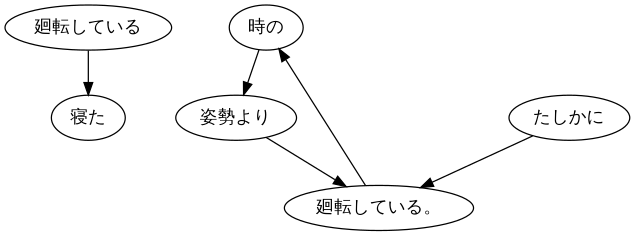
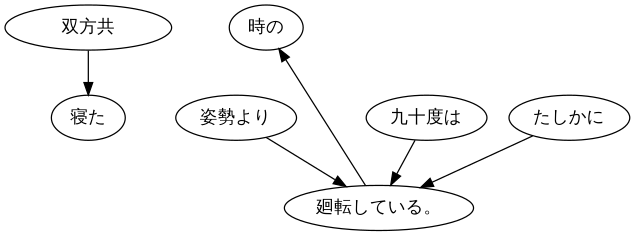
(88, 28) -> (88, 28)
(253, 66) -> none
none -> (427, 118)
